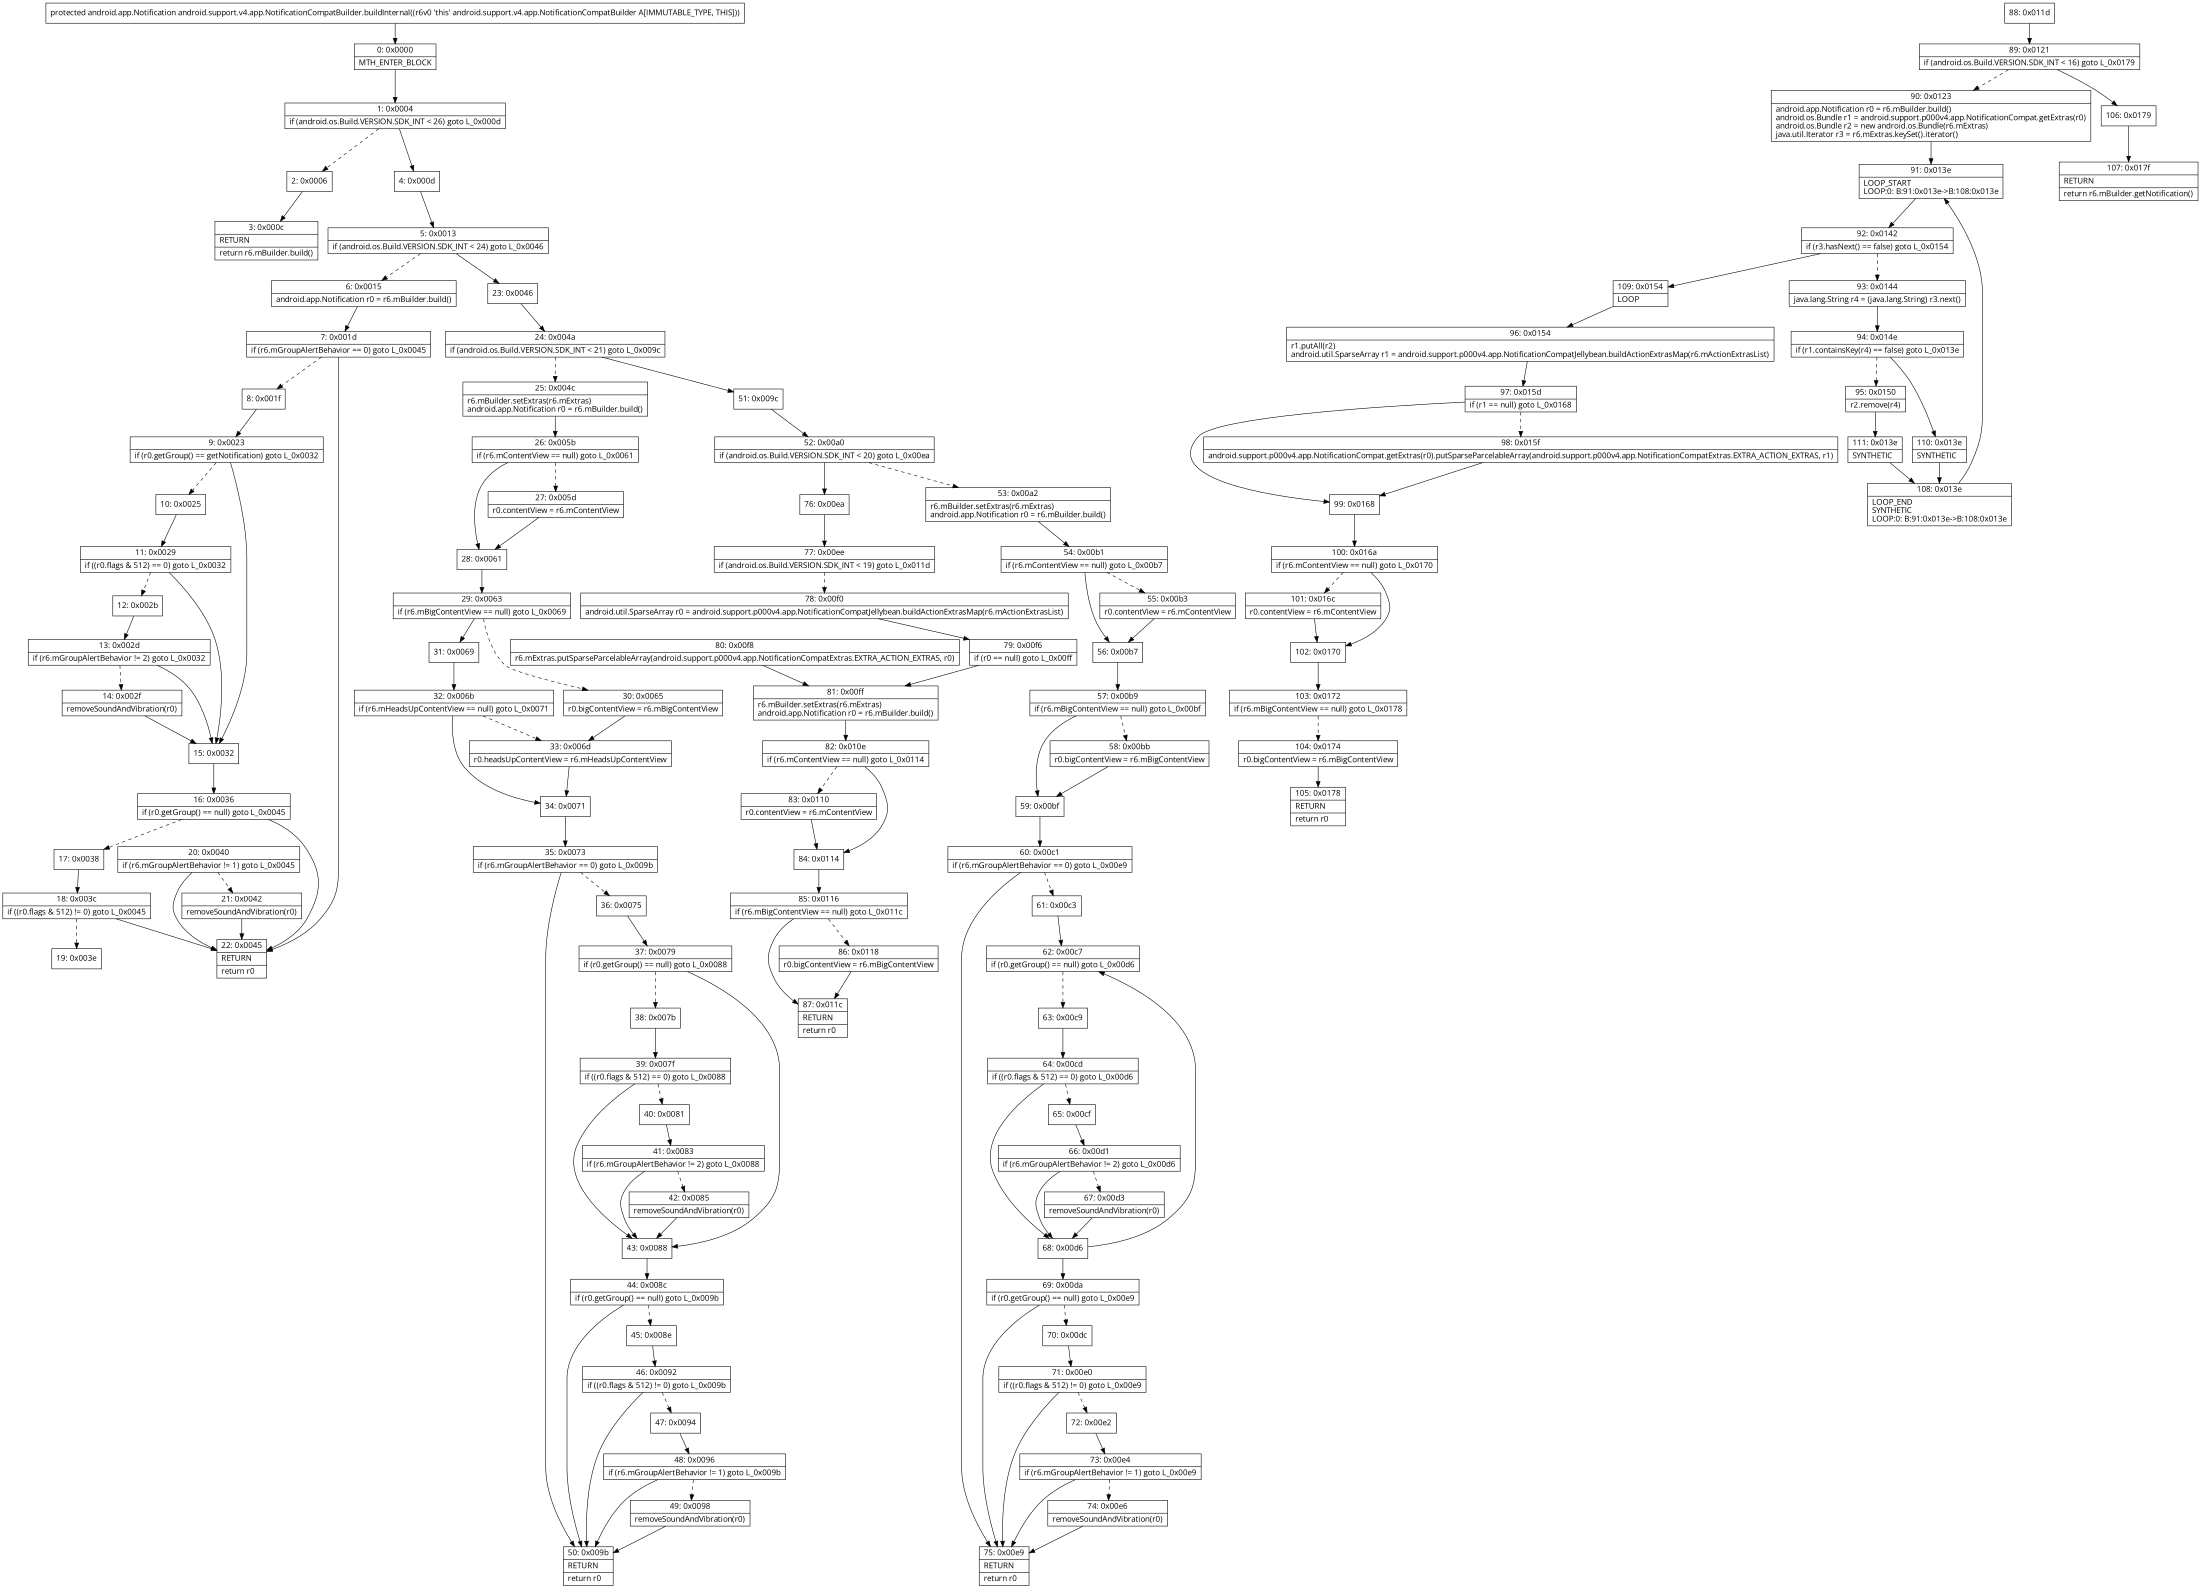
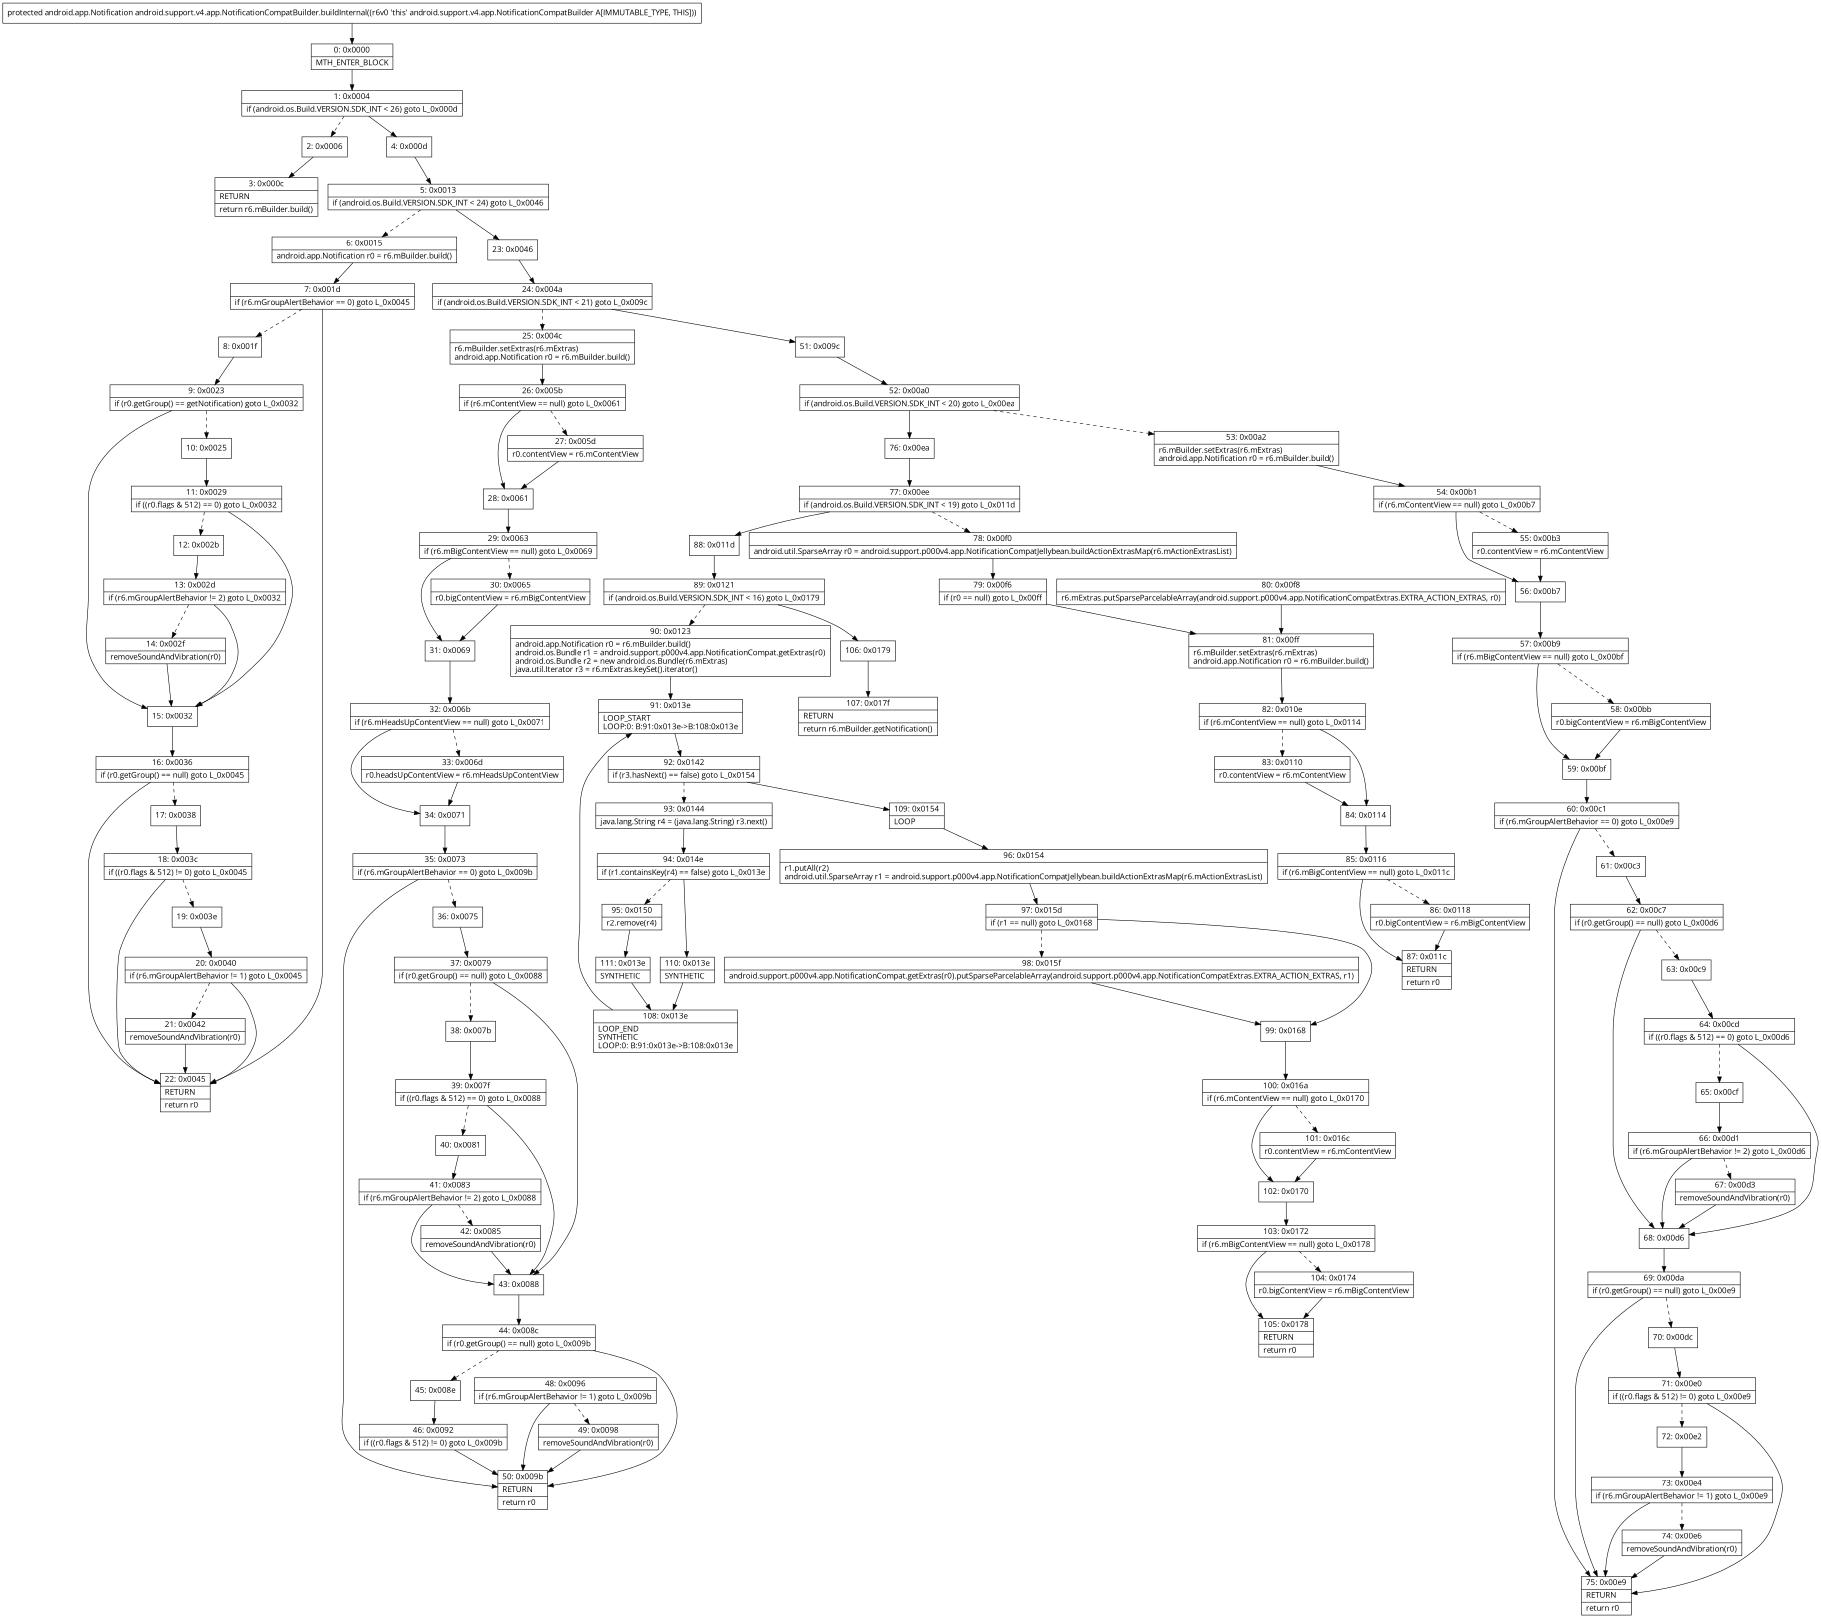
none -> (785, 521)
(609, 727) -> (481, 621)
none -> (205, 939)
(1196, 1122) -> (1613, 1080)
none -> (1246, 1281)
(676, 1423) -> none
